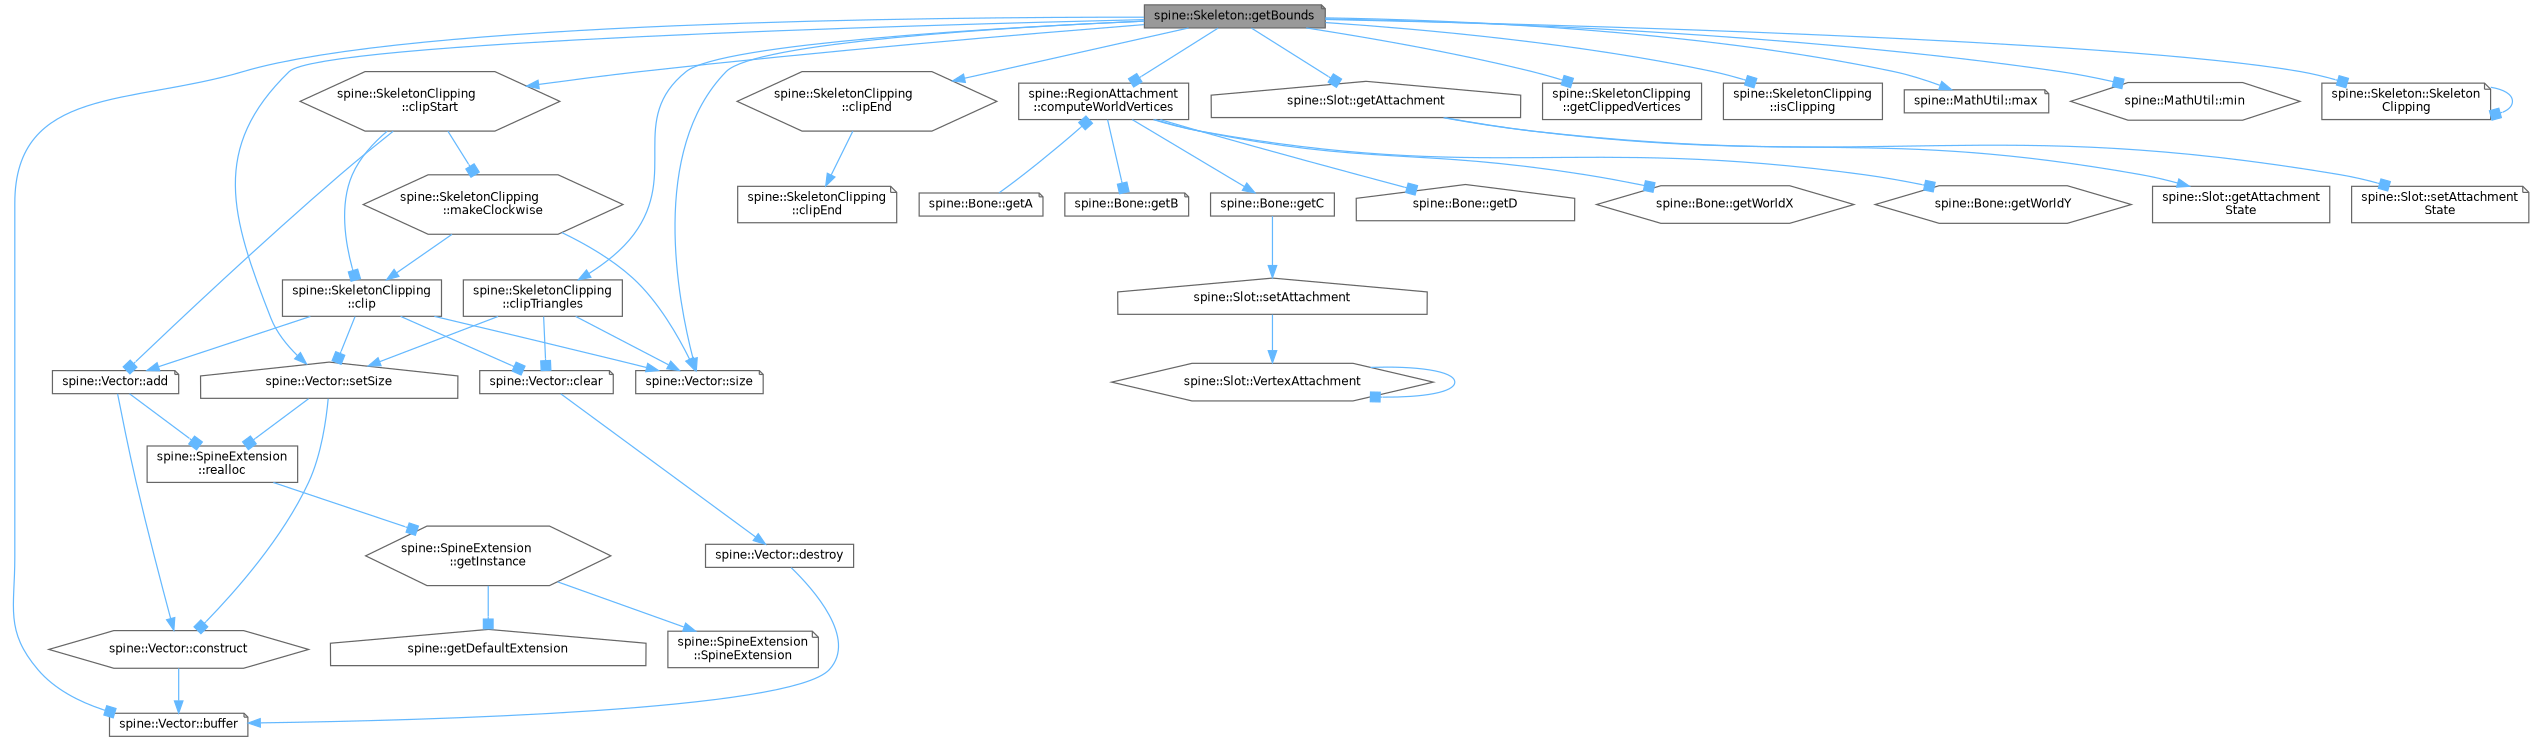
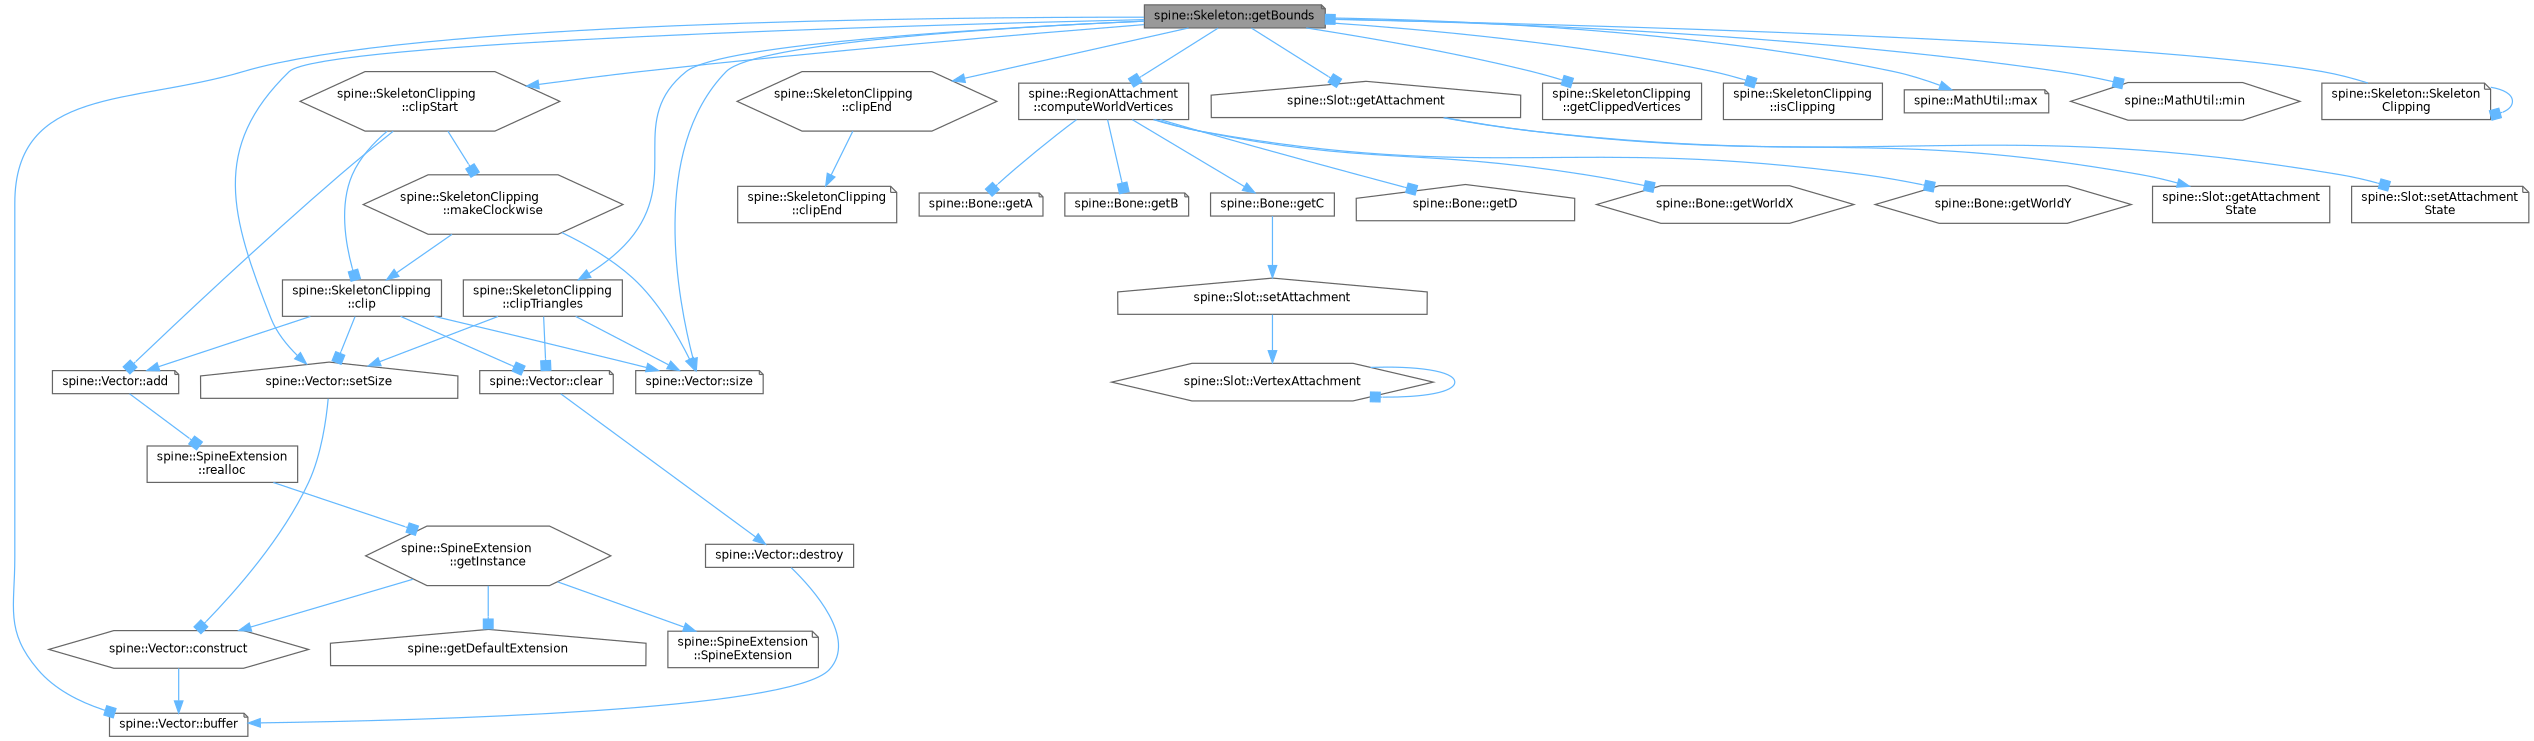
(1831, 35) -> (1854, 36)
(1040, 161) -> (1037, 151)
(282, 419) -> none
(142, 507) -> (332, 603)
